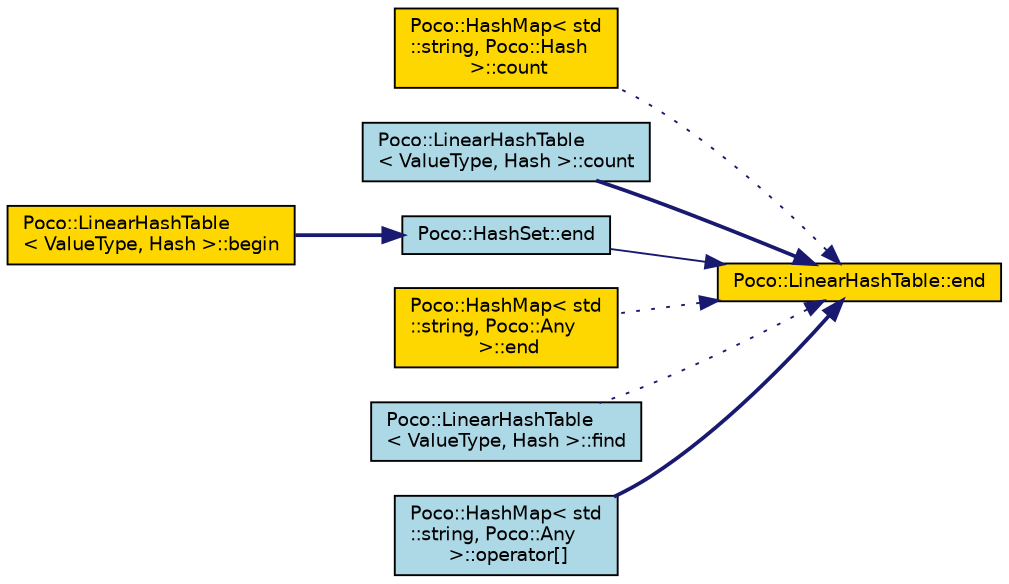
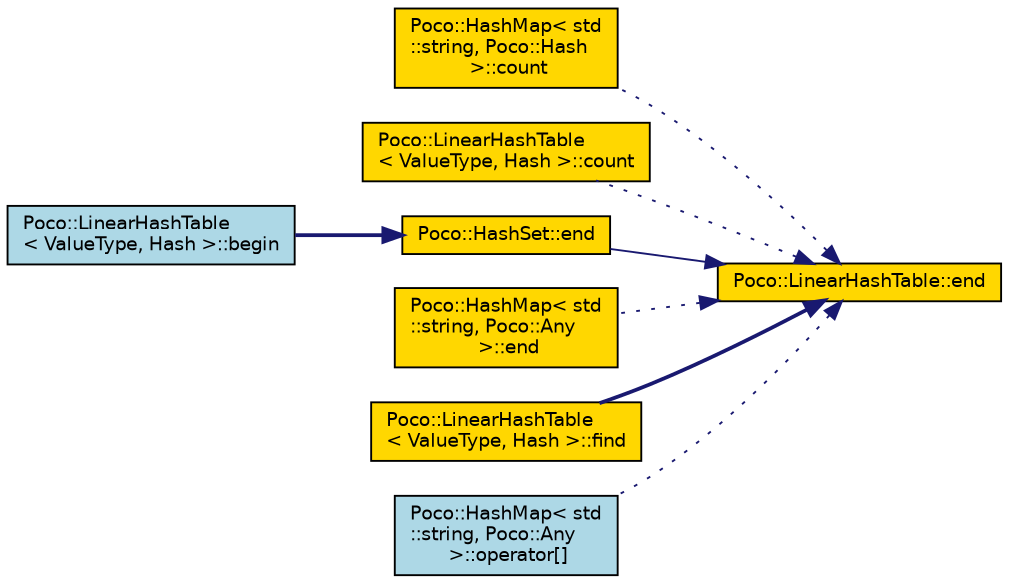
(506, 152) -> (506, 152)
(697, 217) -> (697, 217)
(151, 235) -> (151, 235)
(506, 235) -> (506, 235)
(705, 360) -> (705, 360)
(729, 416) -> (729, 416)
(506, 432) -> (506, 432)
